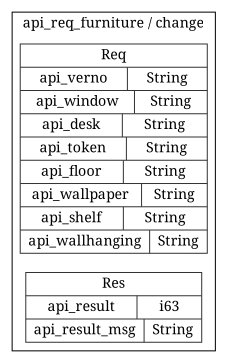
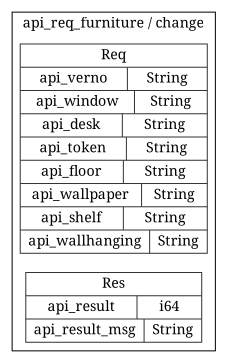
(169, 307) -> (169, 307)
